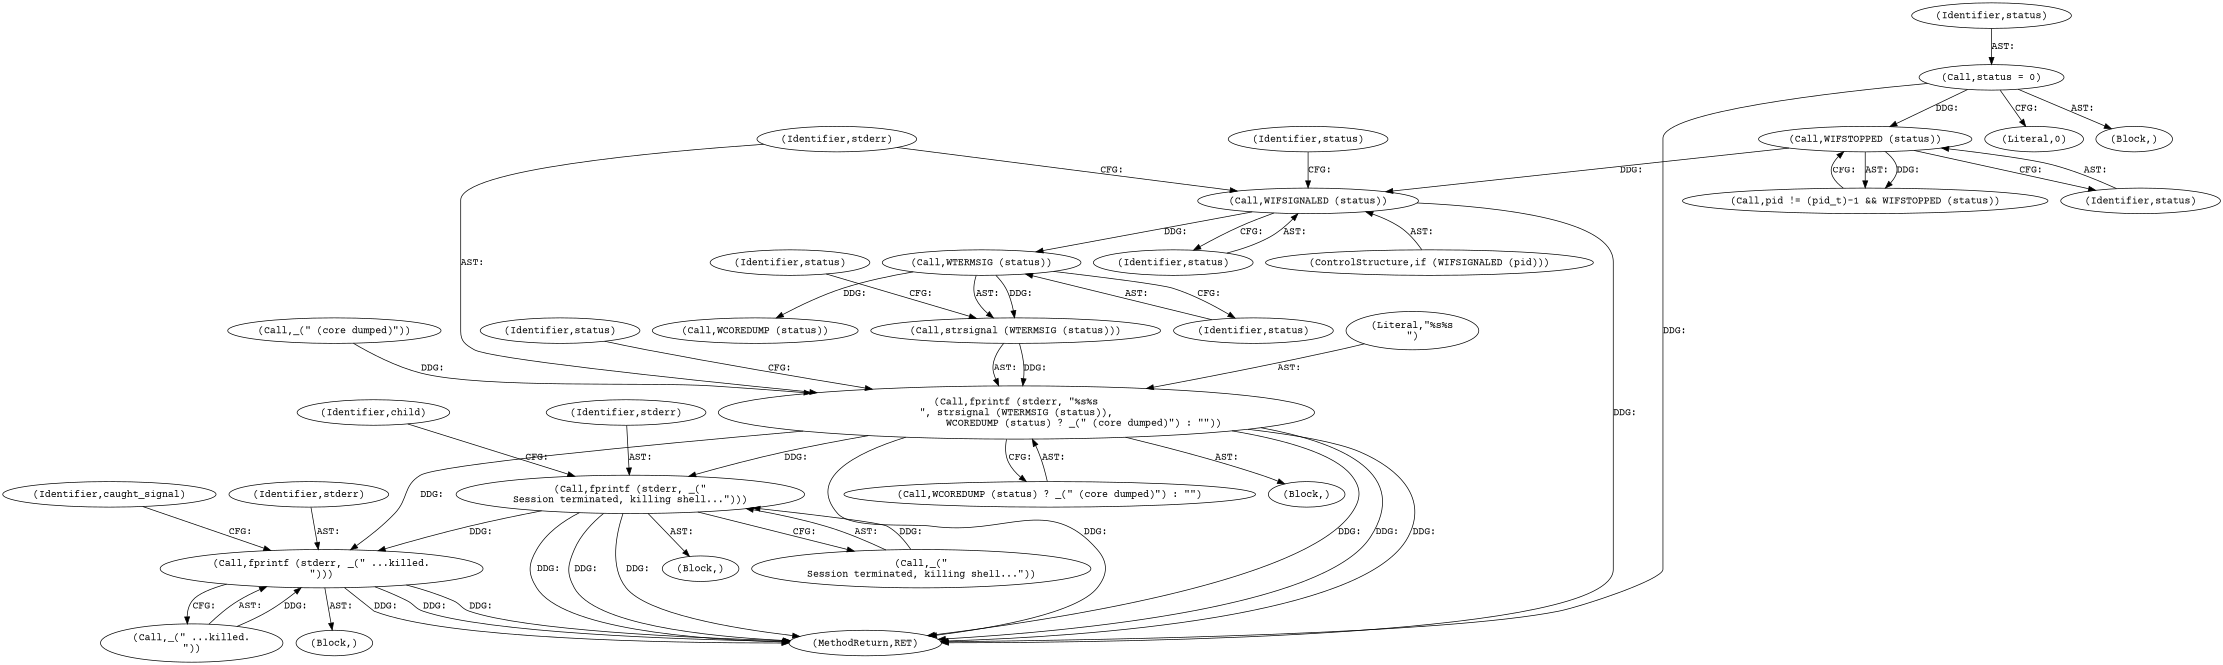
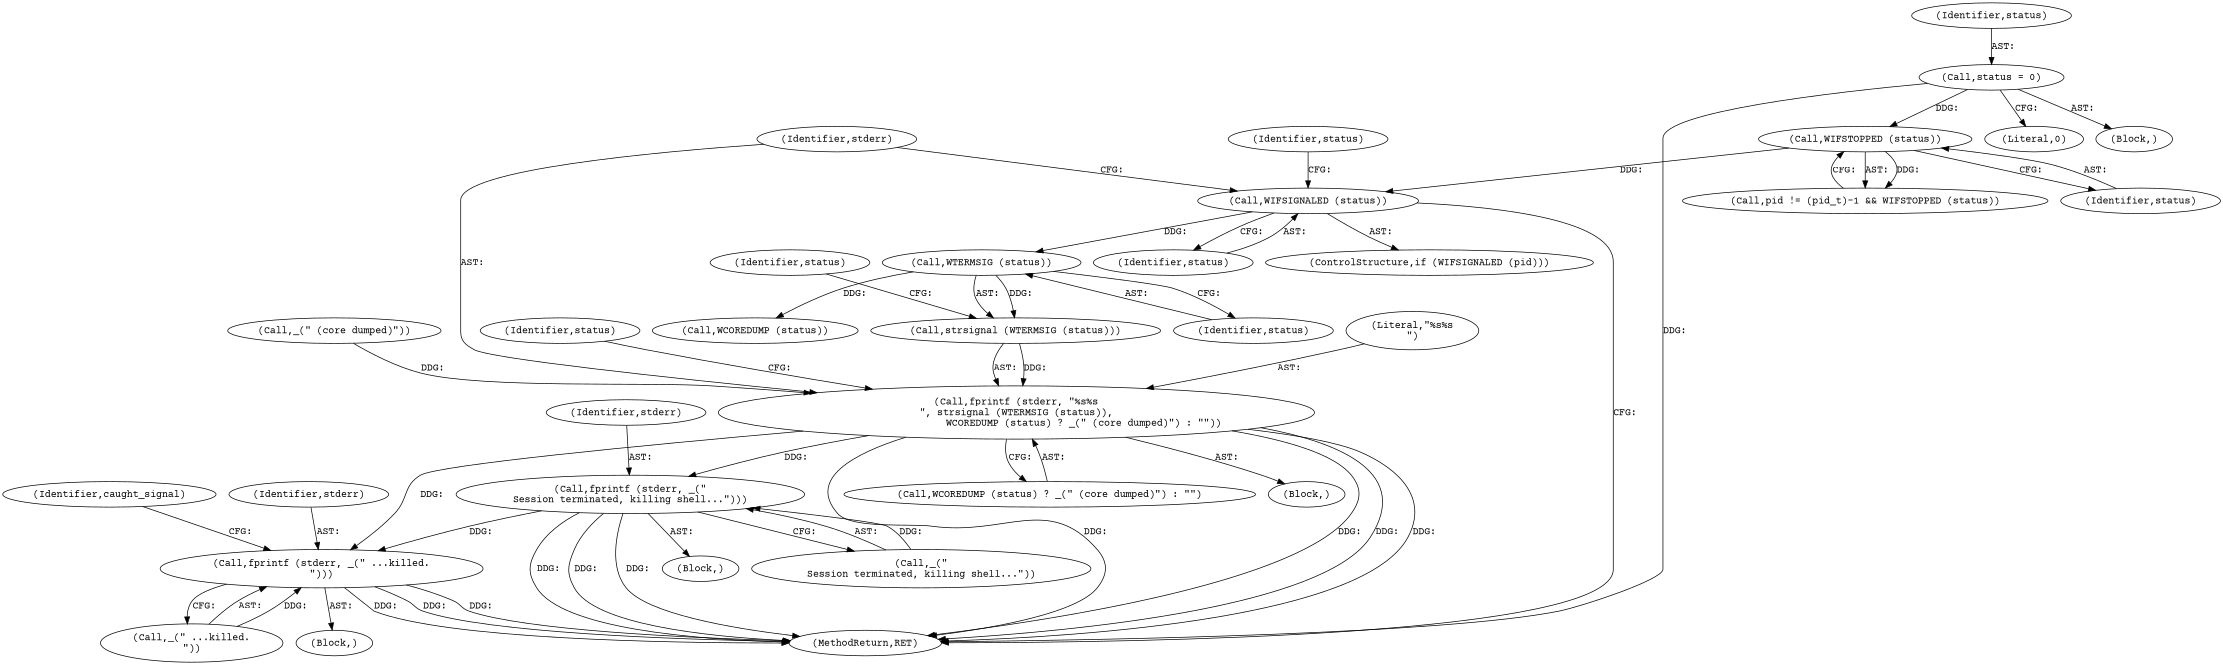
(1400, 227) -> (1359, 232)
(373, 412) -> none
(1628, 412) -> (1628, 412)
